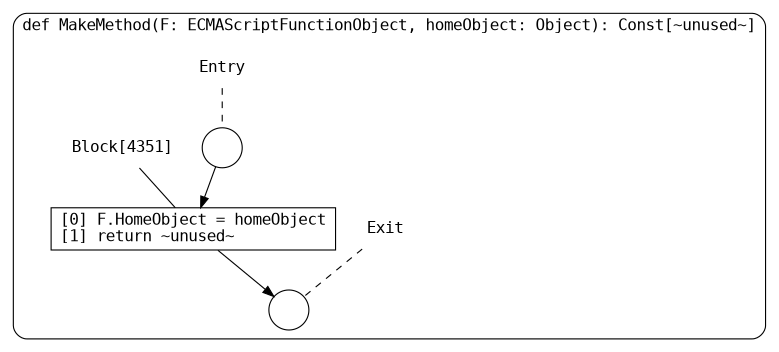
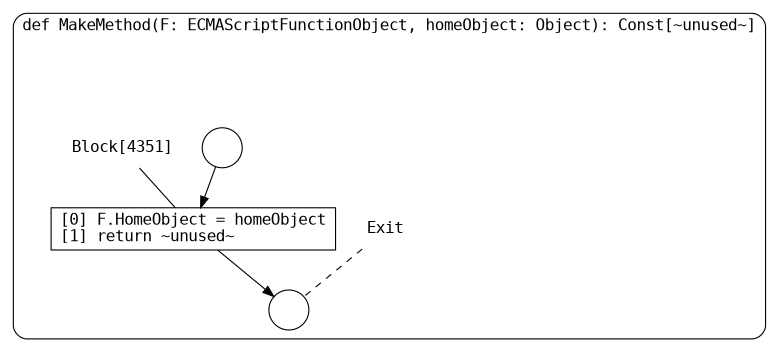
(222, 68) -> none
